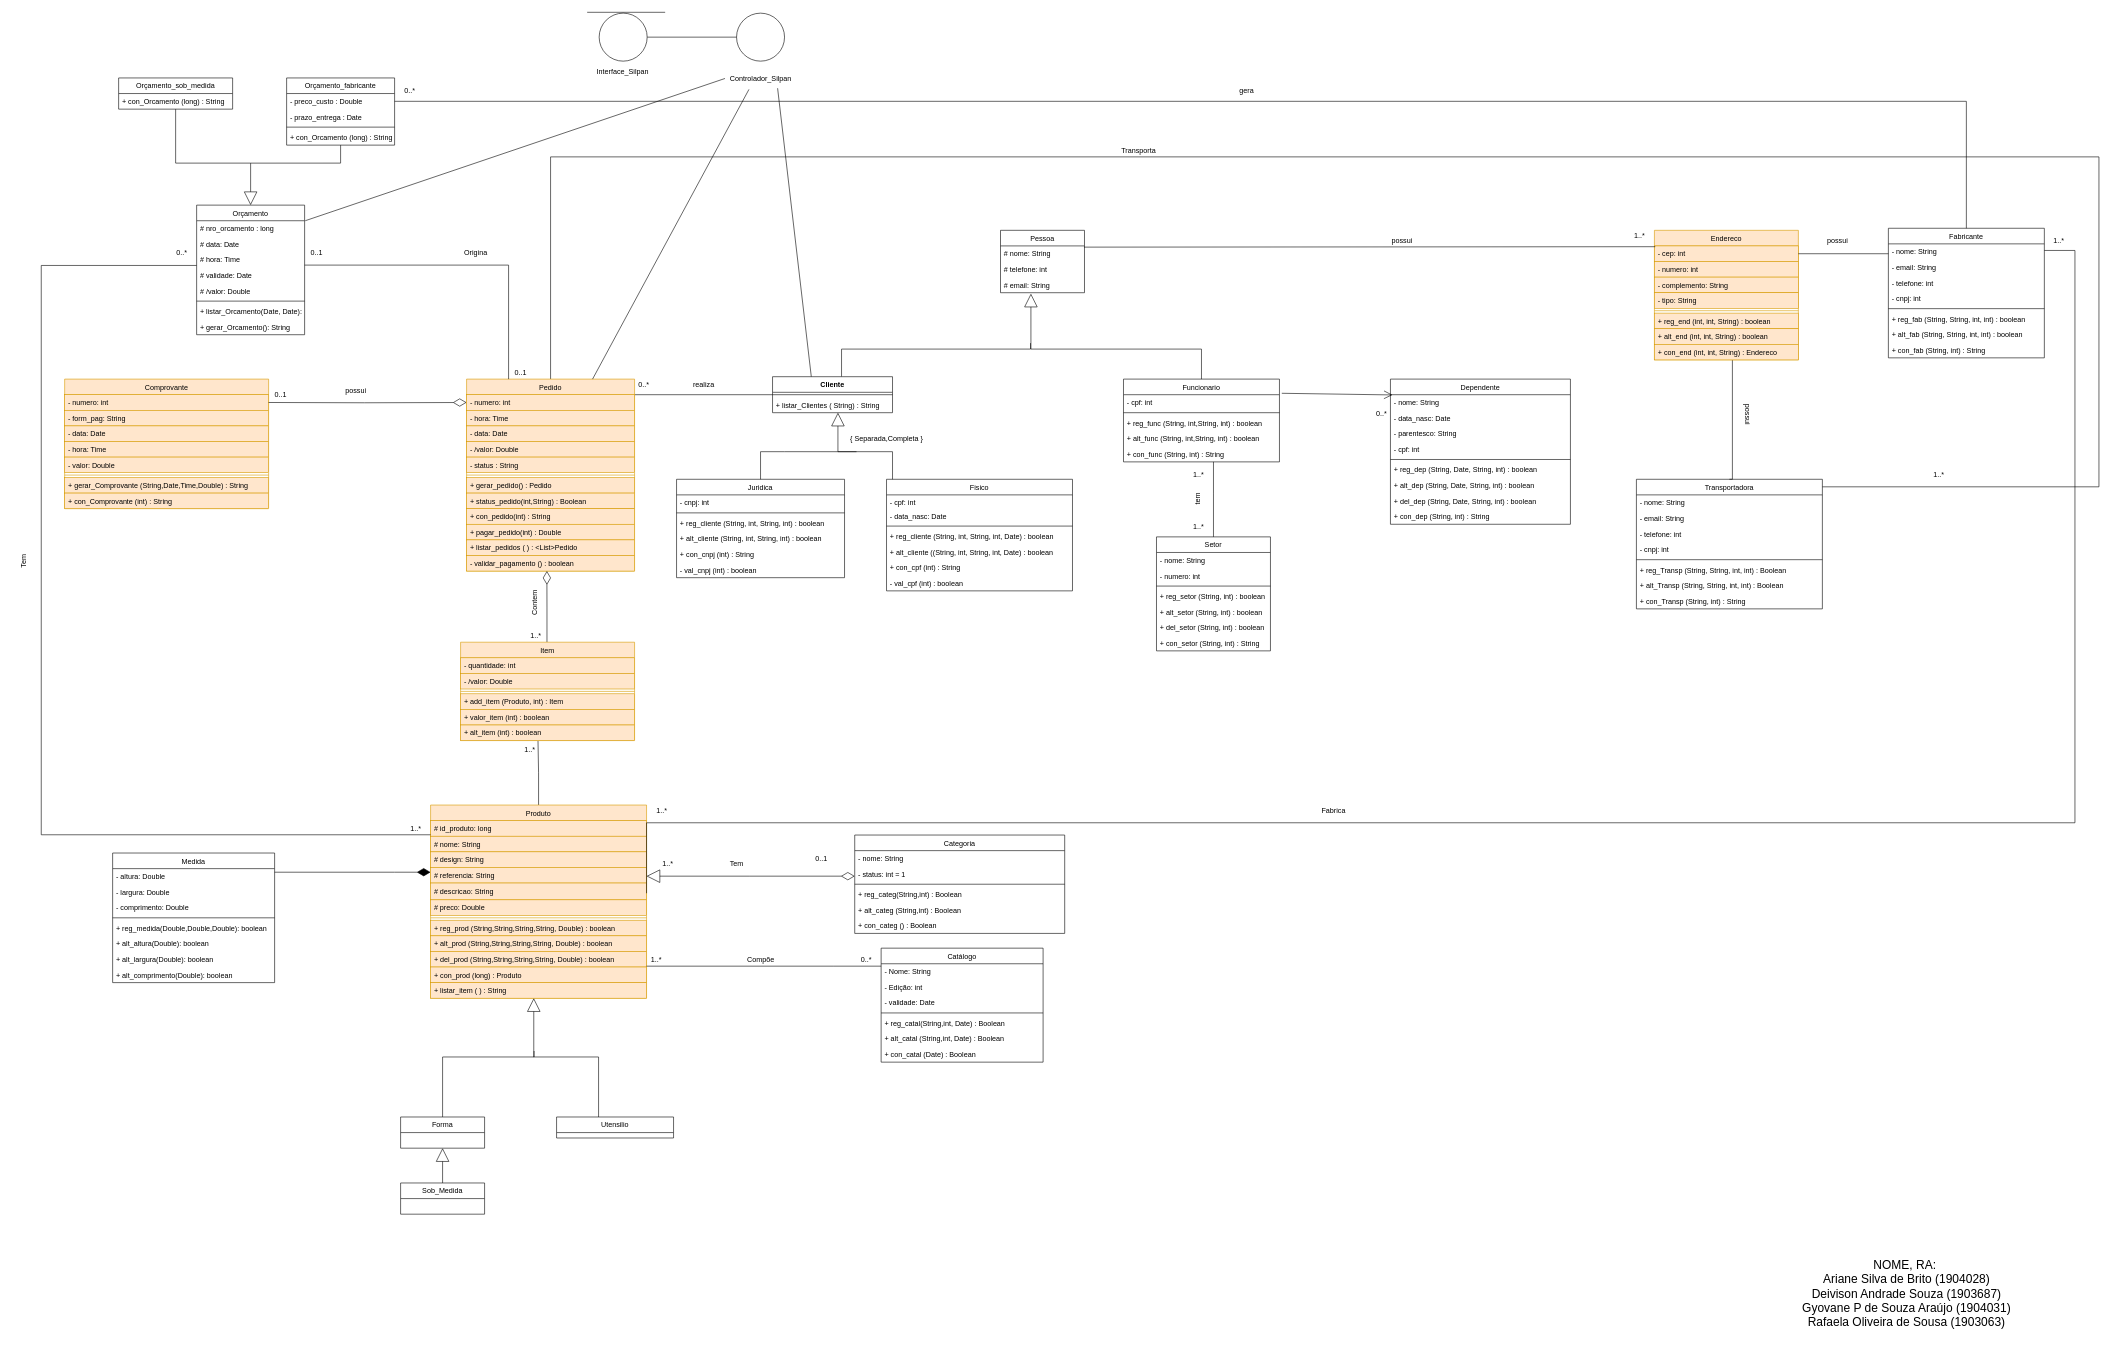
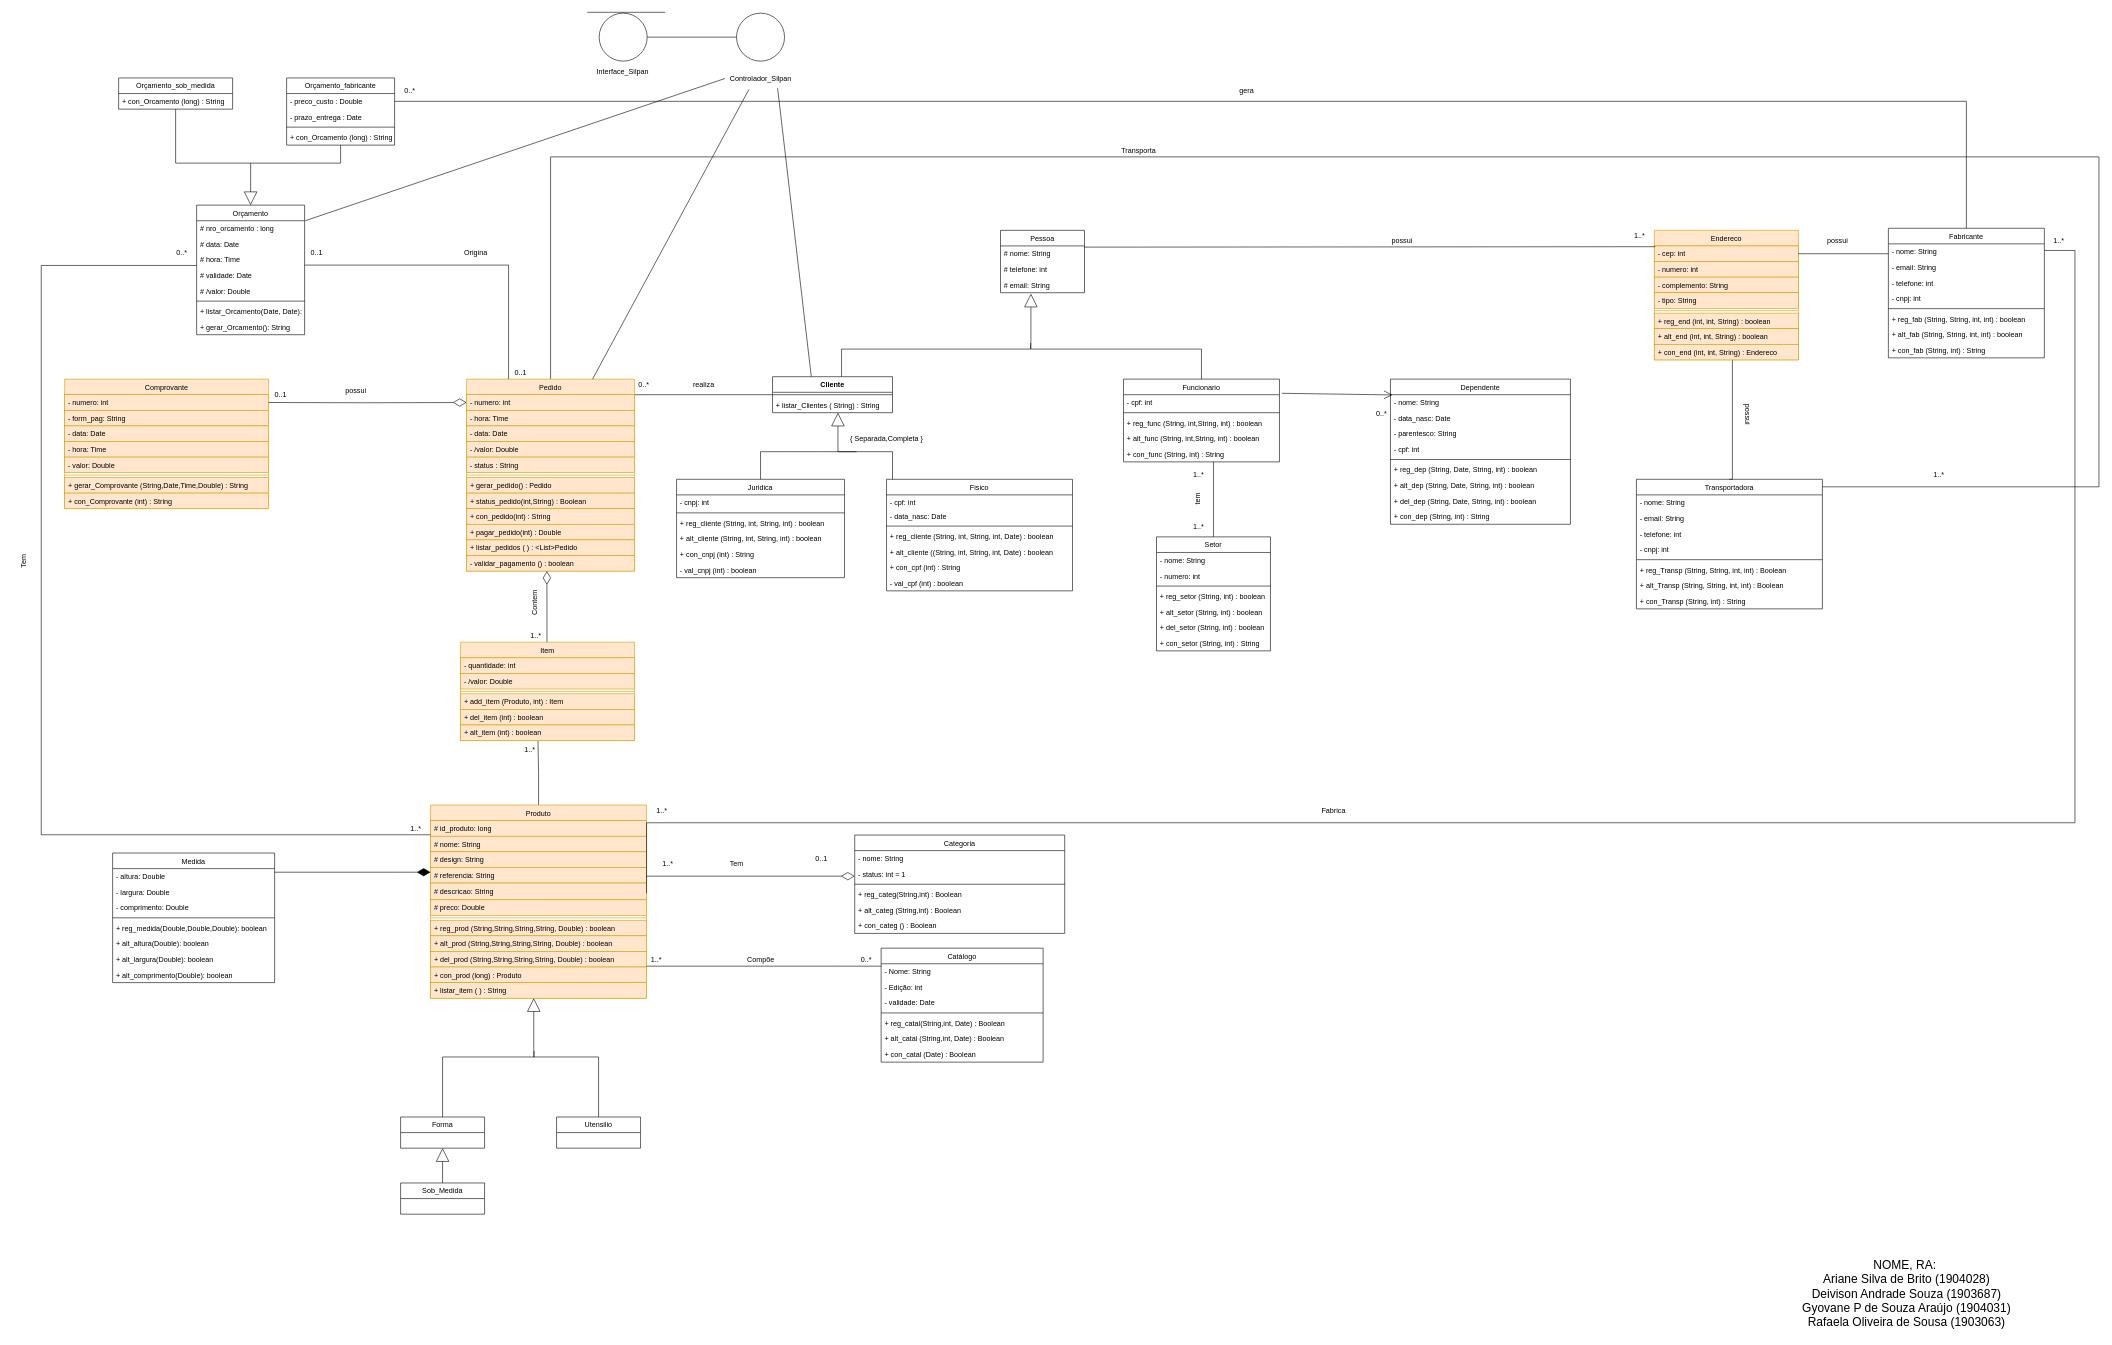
(512, 718) -> (508, 718)
(661, 876) -> (655, 876)
(615, 1128) -> (599, 1133)
